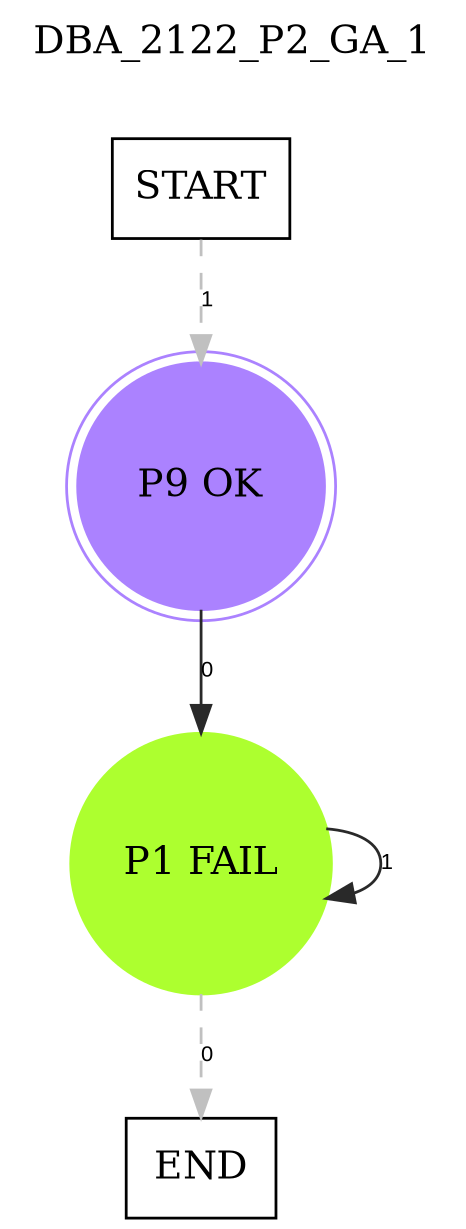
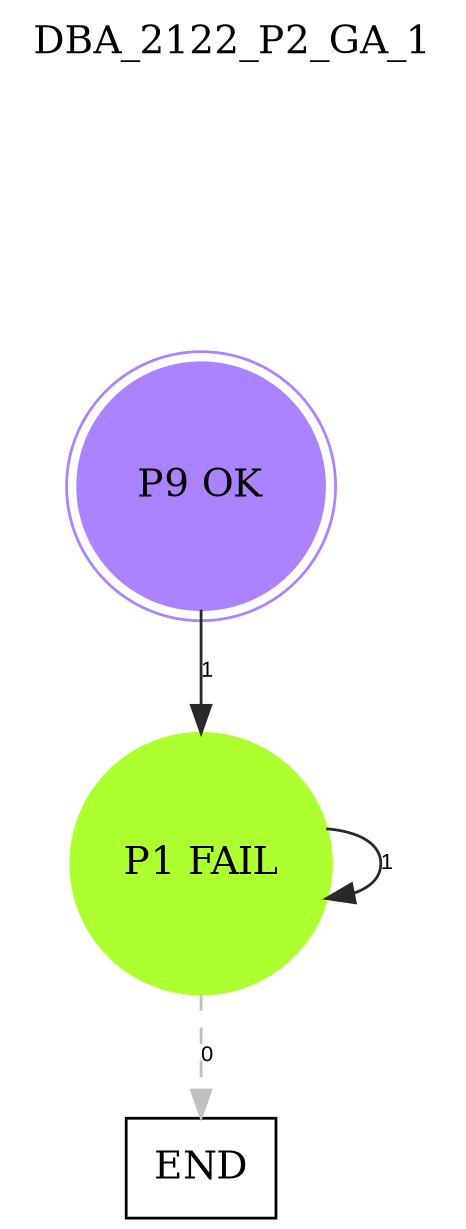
(201, 189) -> none
(208, 671) -> (208, 671)
